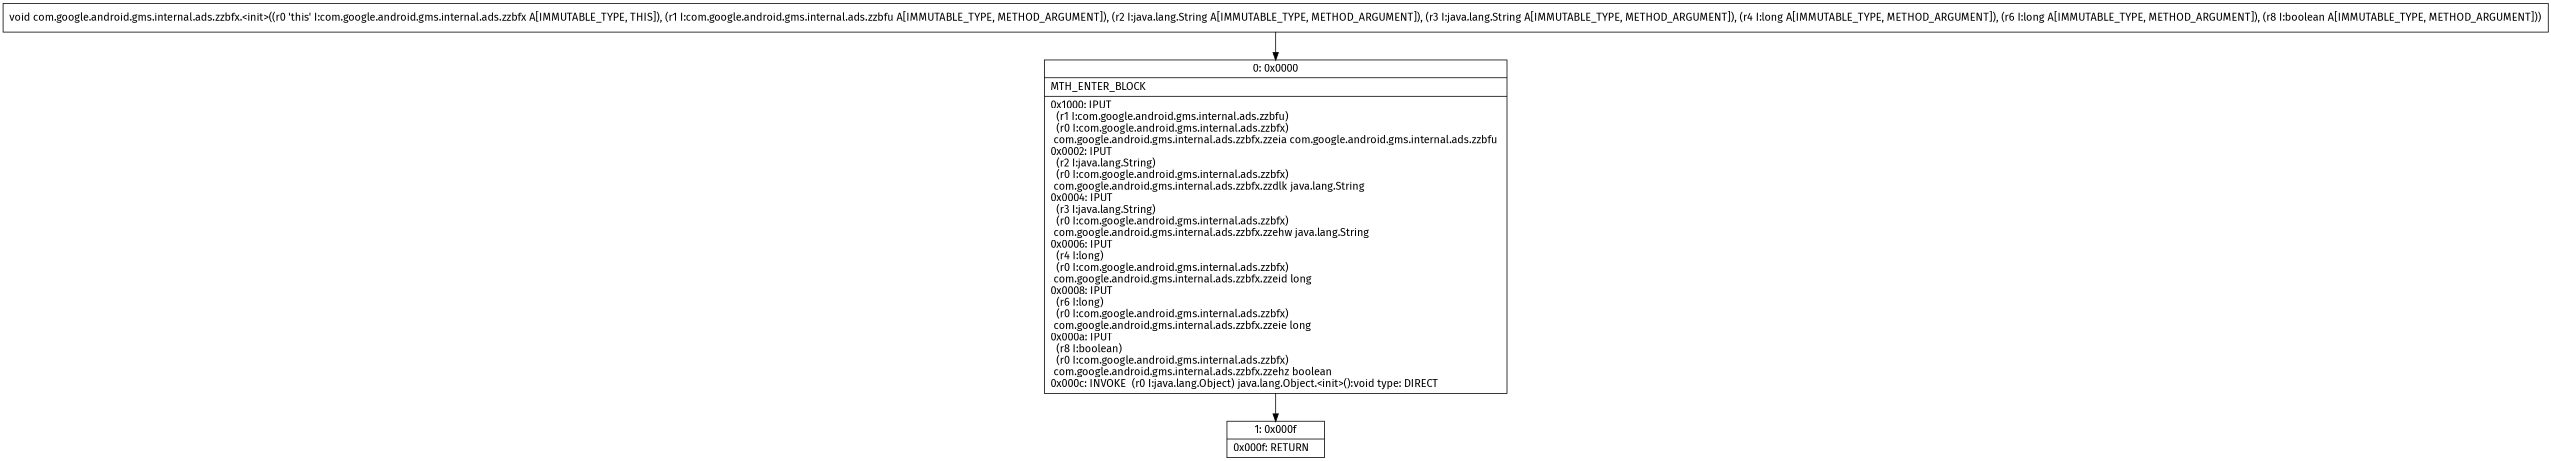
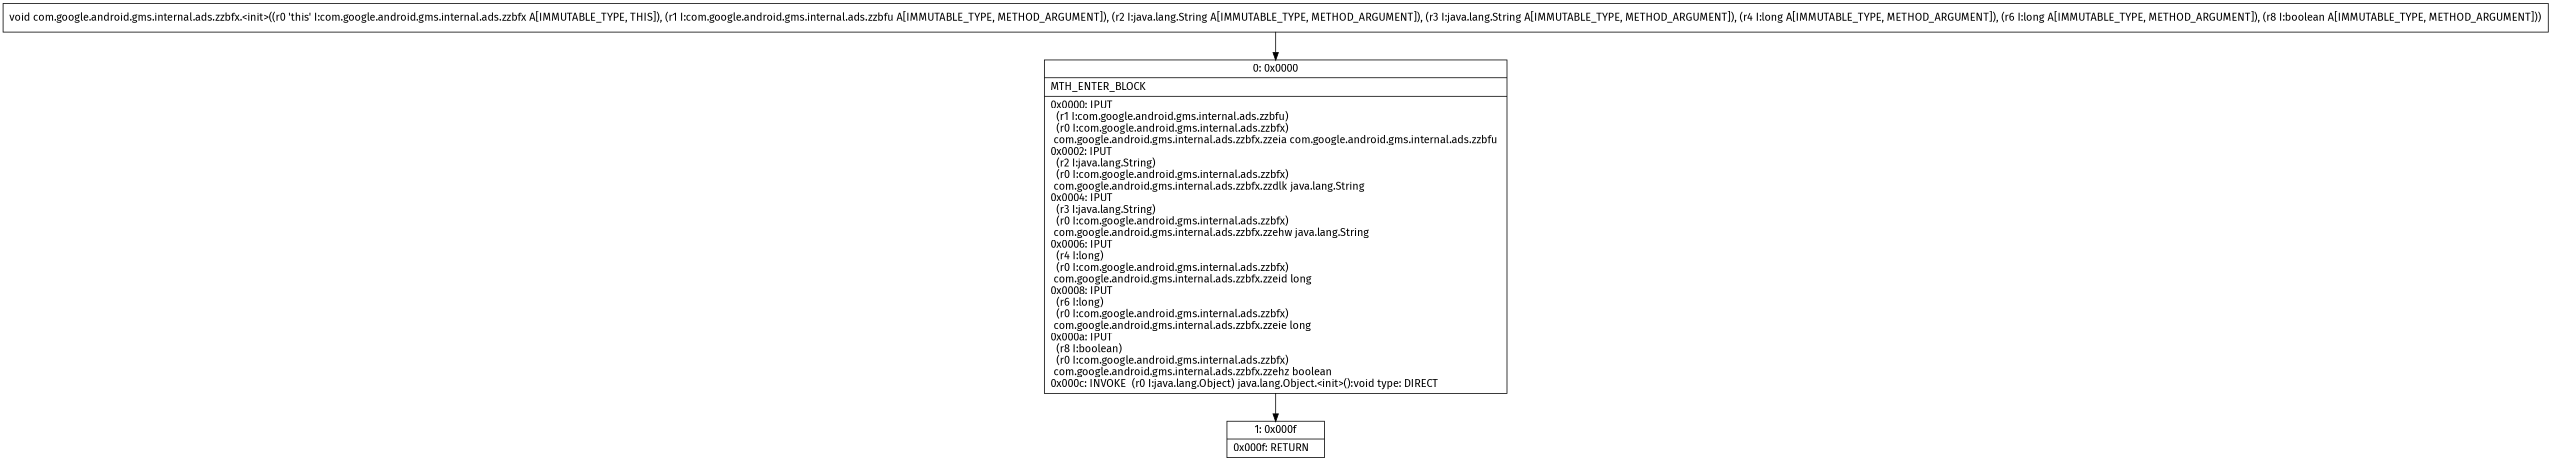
(1084, 105) -> (1085, 105)
